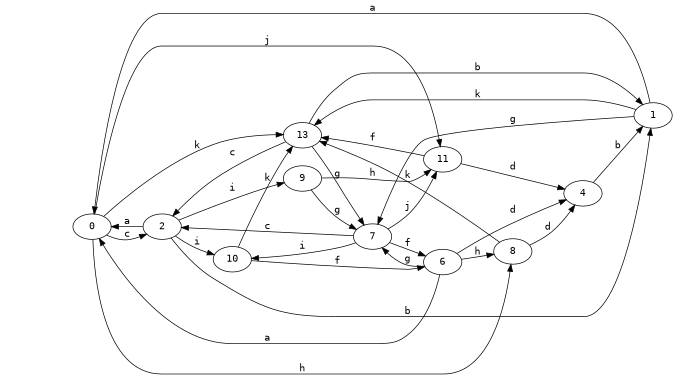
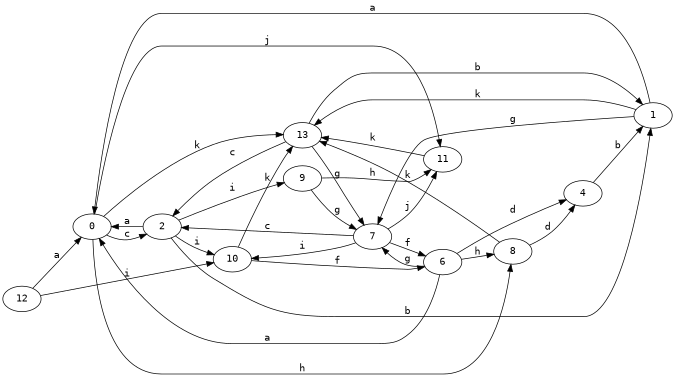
(373, 138) -> (373, 138)
(509, 176) -> none
none -> (22, 299)
